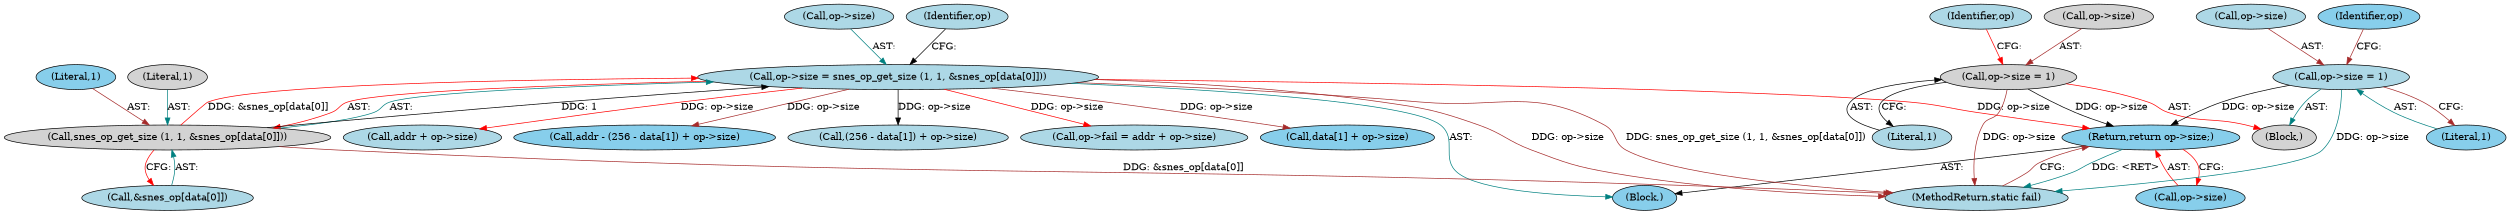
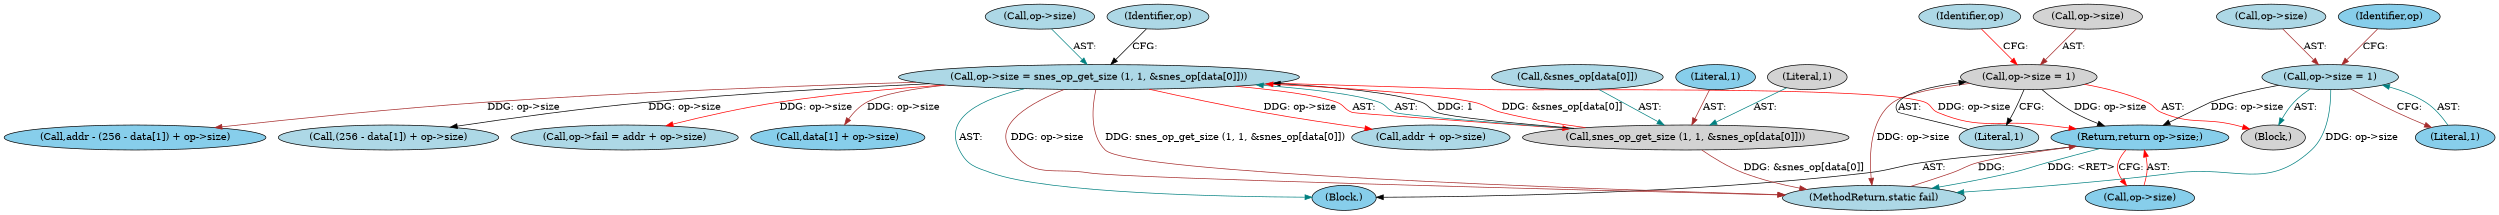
(146, 164) -> none
(2054, 168) -> (1993, 168)
